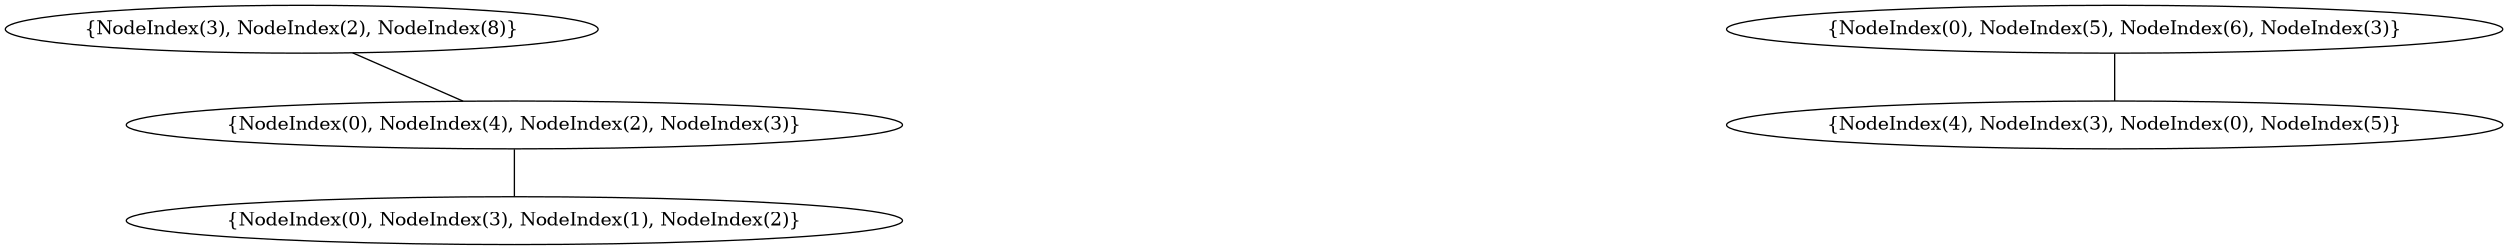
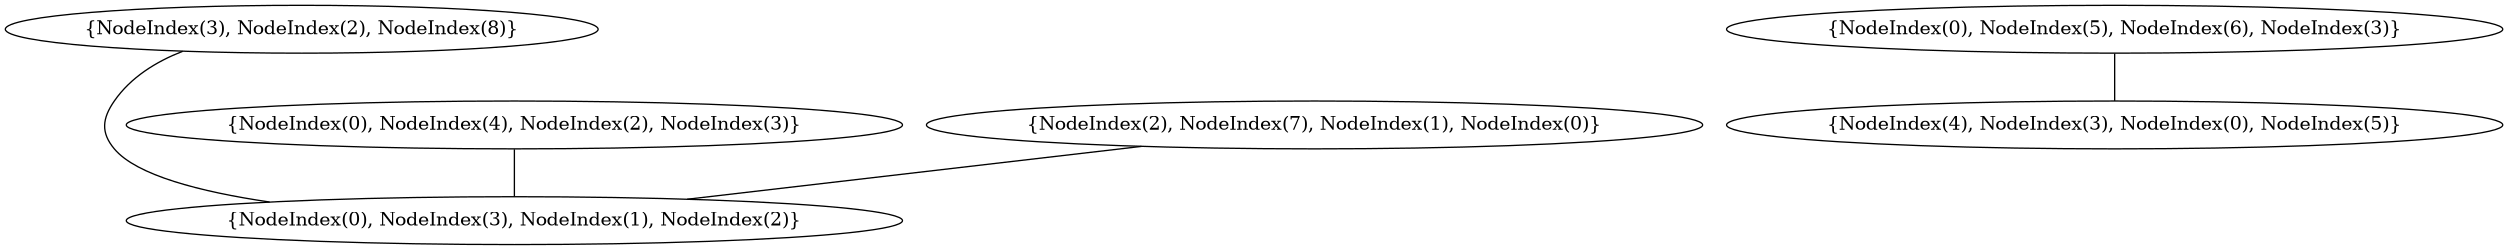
(408, 77) -> (125, 158)
none -> (1315, 125)
